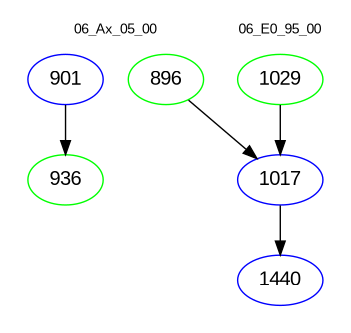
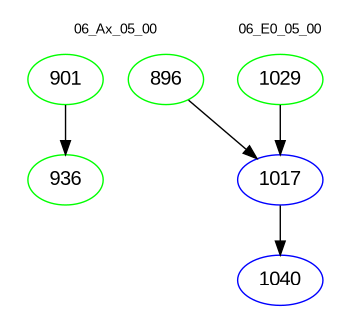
(280, 30) -> (280, 30)
(66, 79) -> (66, 79)
(280, 280) -> (280, 280)
